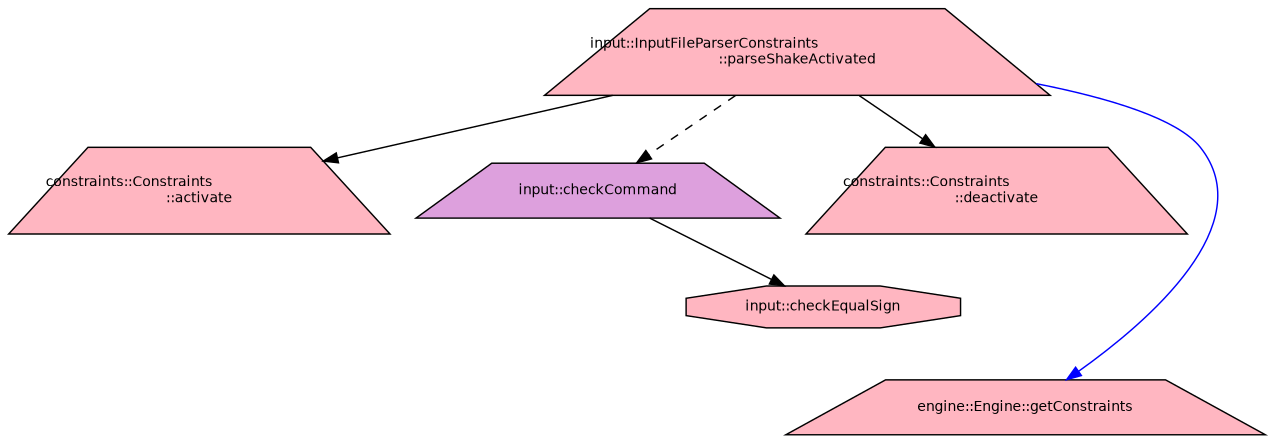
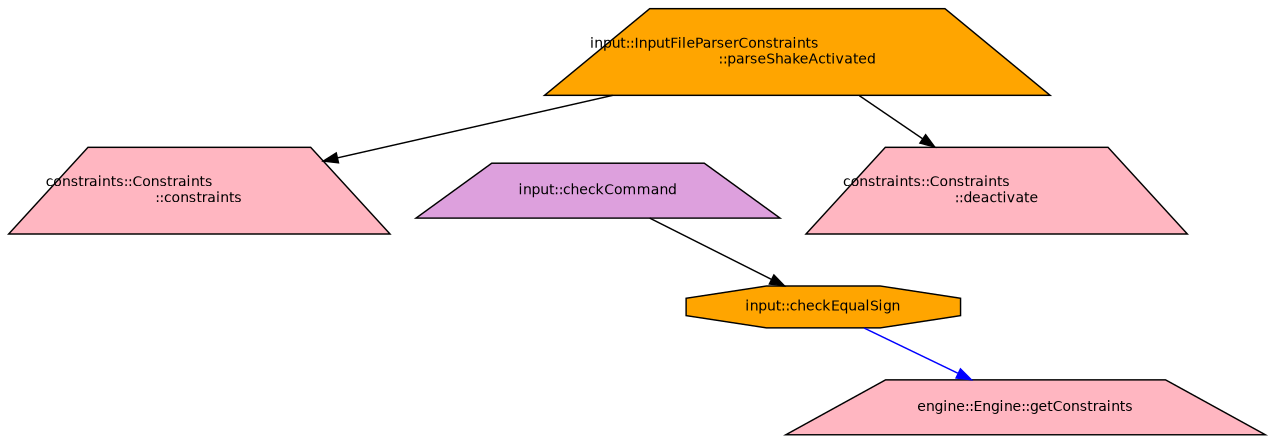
(797, 52) -> (797, 52)
(692, 125) -> none
(199, 191) -> (199, 191)
(1216, 196) -> (911, 351)
(823, 307) -> (823, 307)
